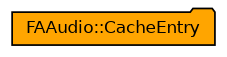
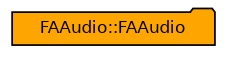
(114, 29) -> (114, 29)
